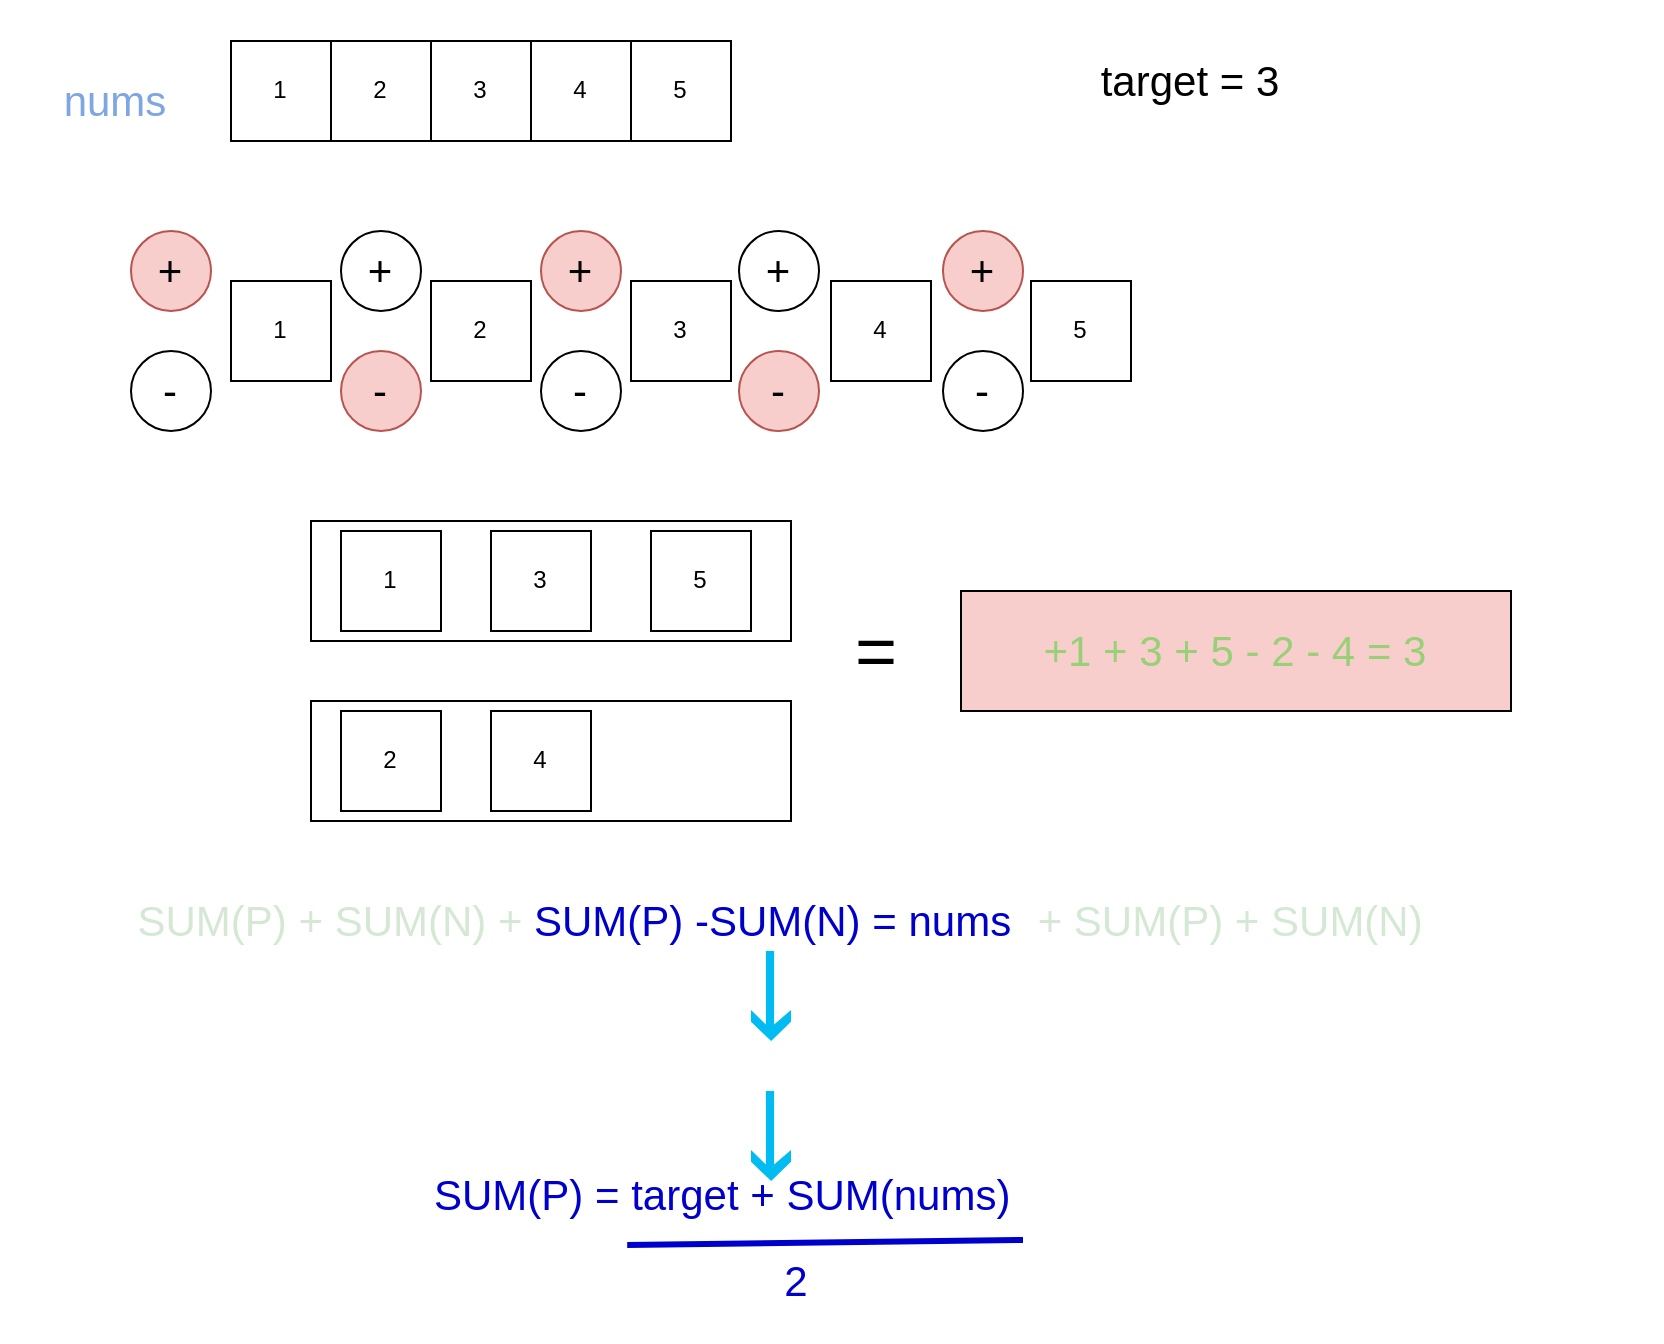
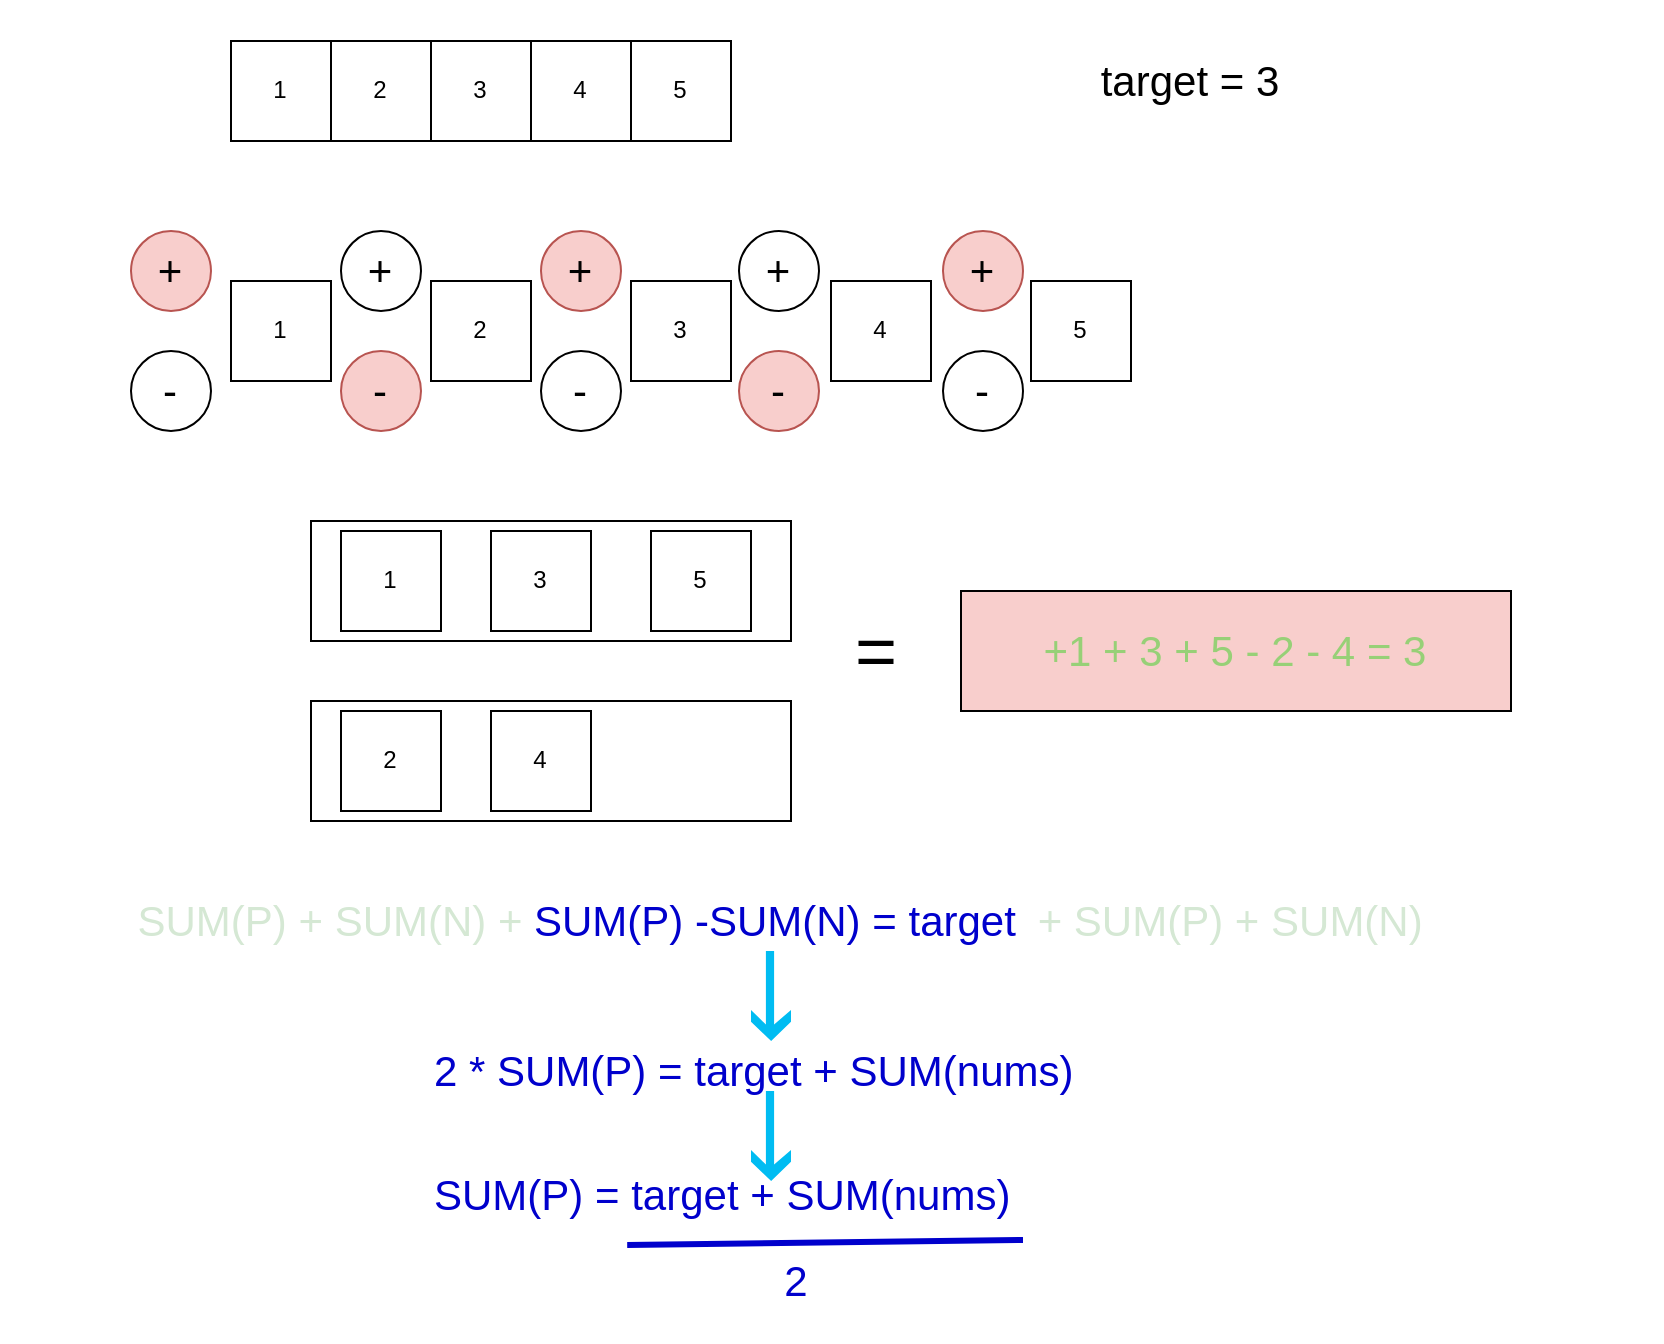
(116, 101) -> none
(766, 921) -> (789, 921)
none -> (976, 1071)
